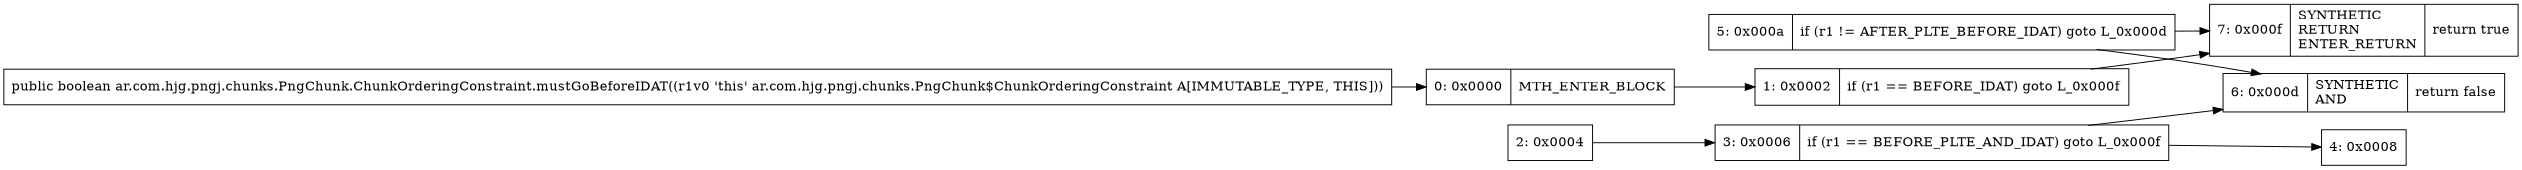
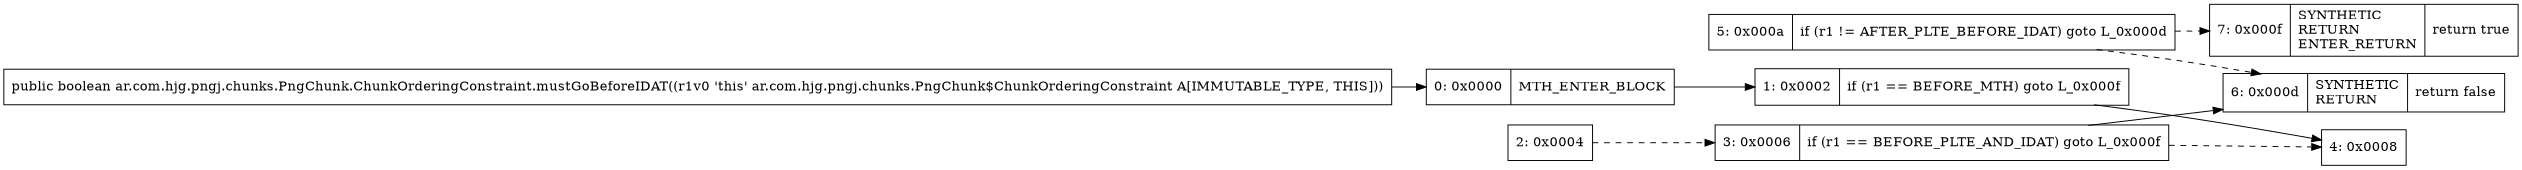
(2187, 31) -> (2187, 31)
(2145, 62) -> (2203, 120)
(2190, 62) -> (2174, 60)
(1984, 86) -> (1984, 86)
(2332, 99) -> (2347, 99)
(1649, 143) -> (1649, 143)
(2240, 146) -> (2240, 146)
